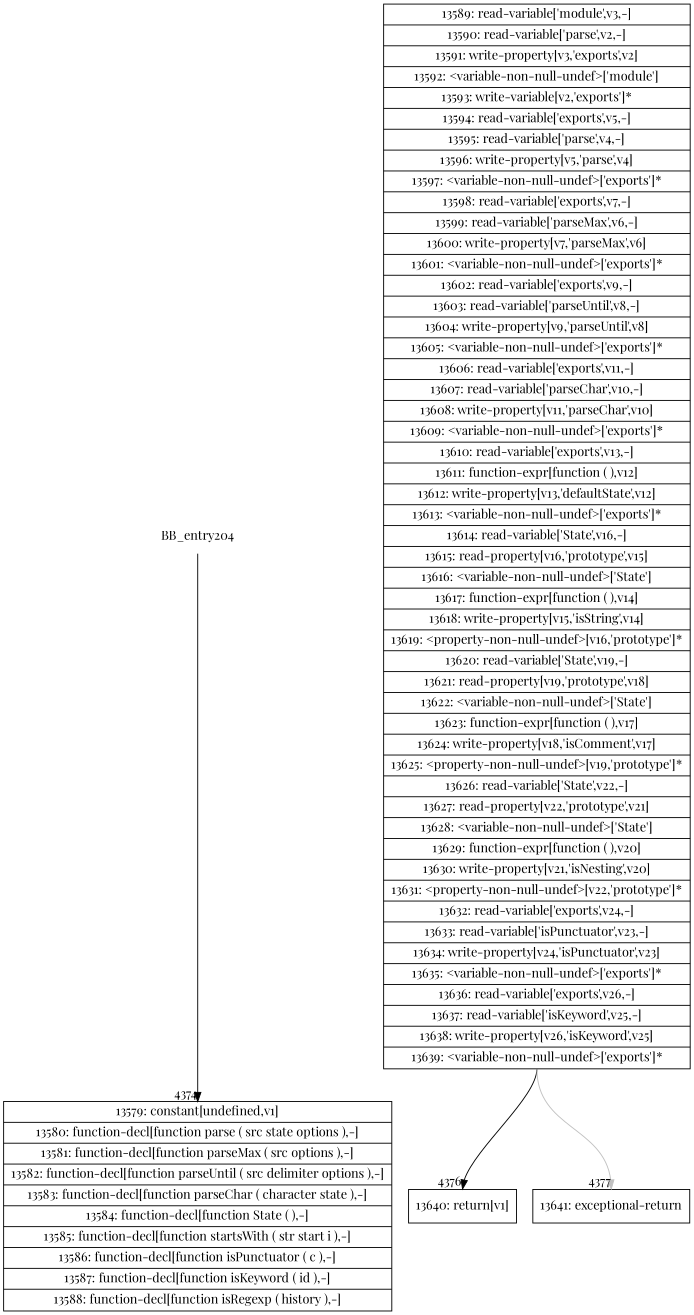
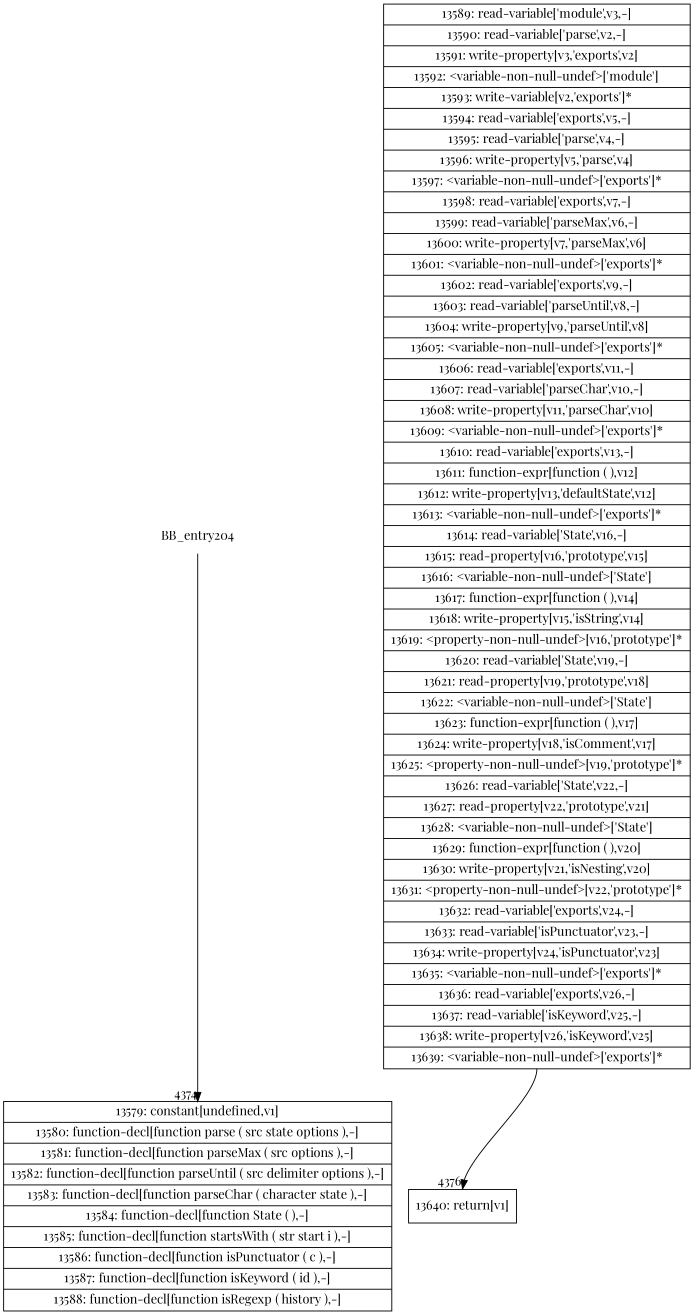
(611, 1206) -> none
